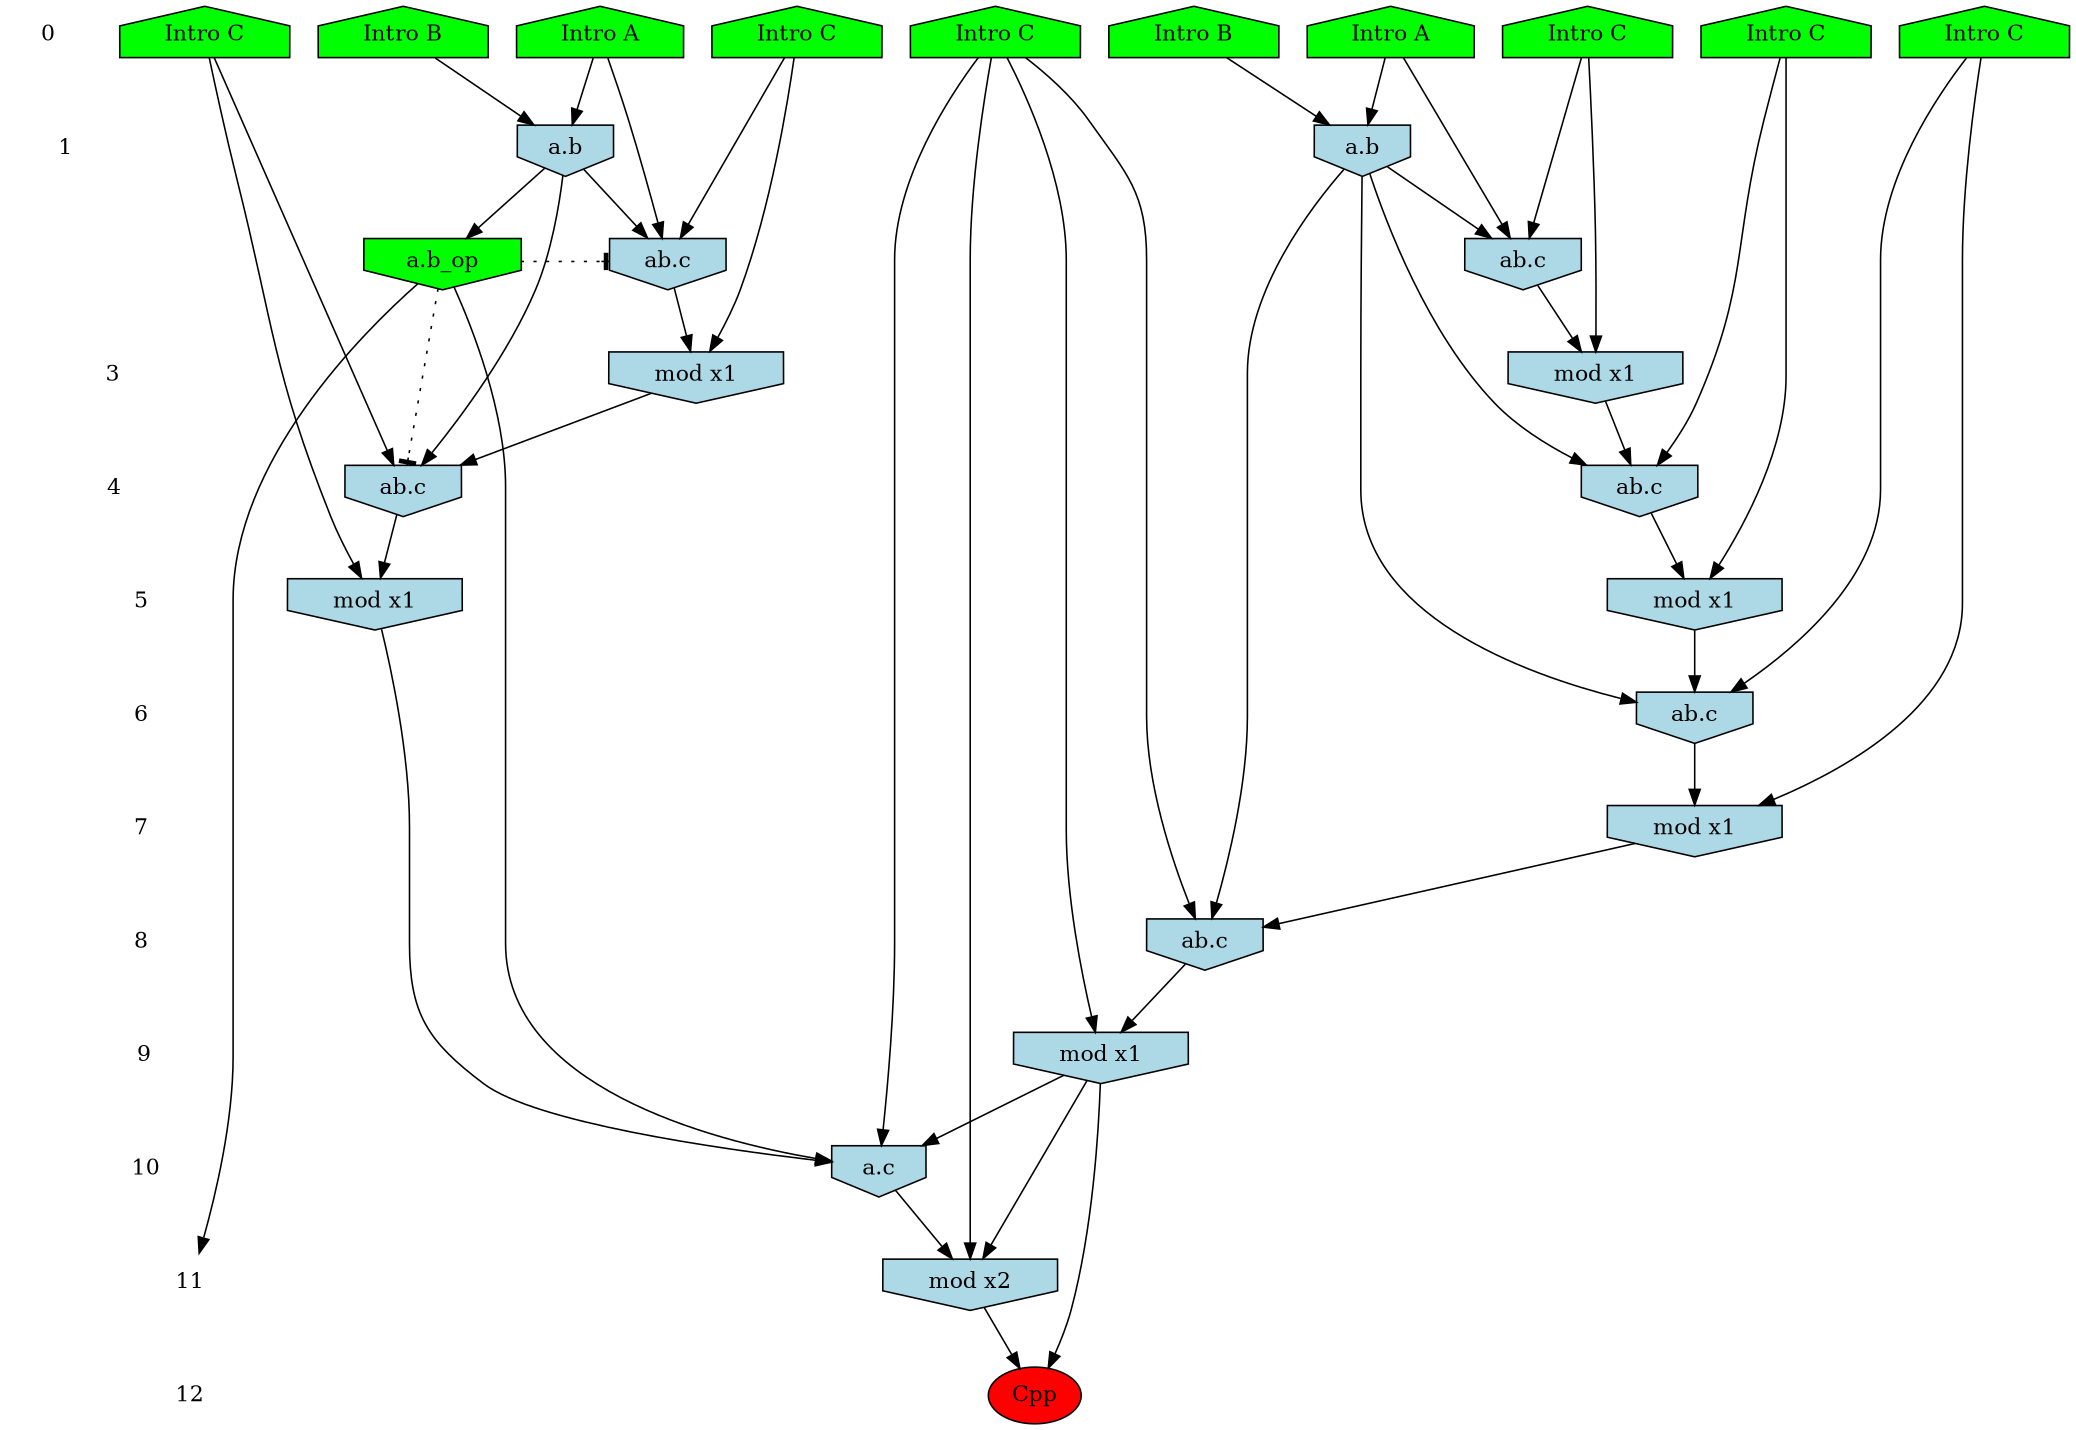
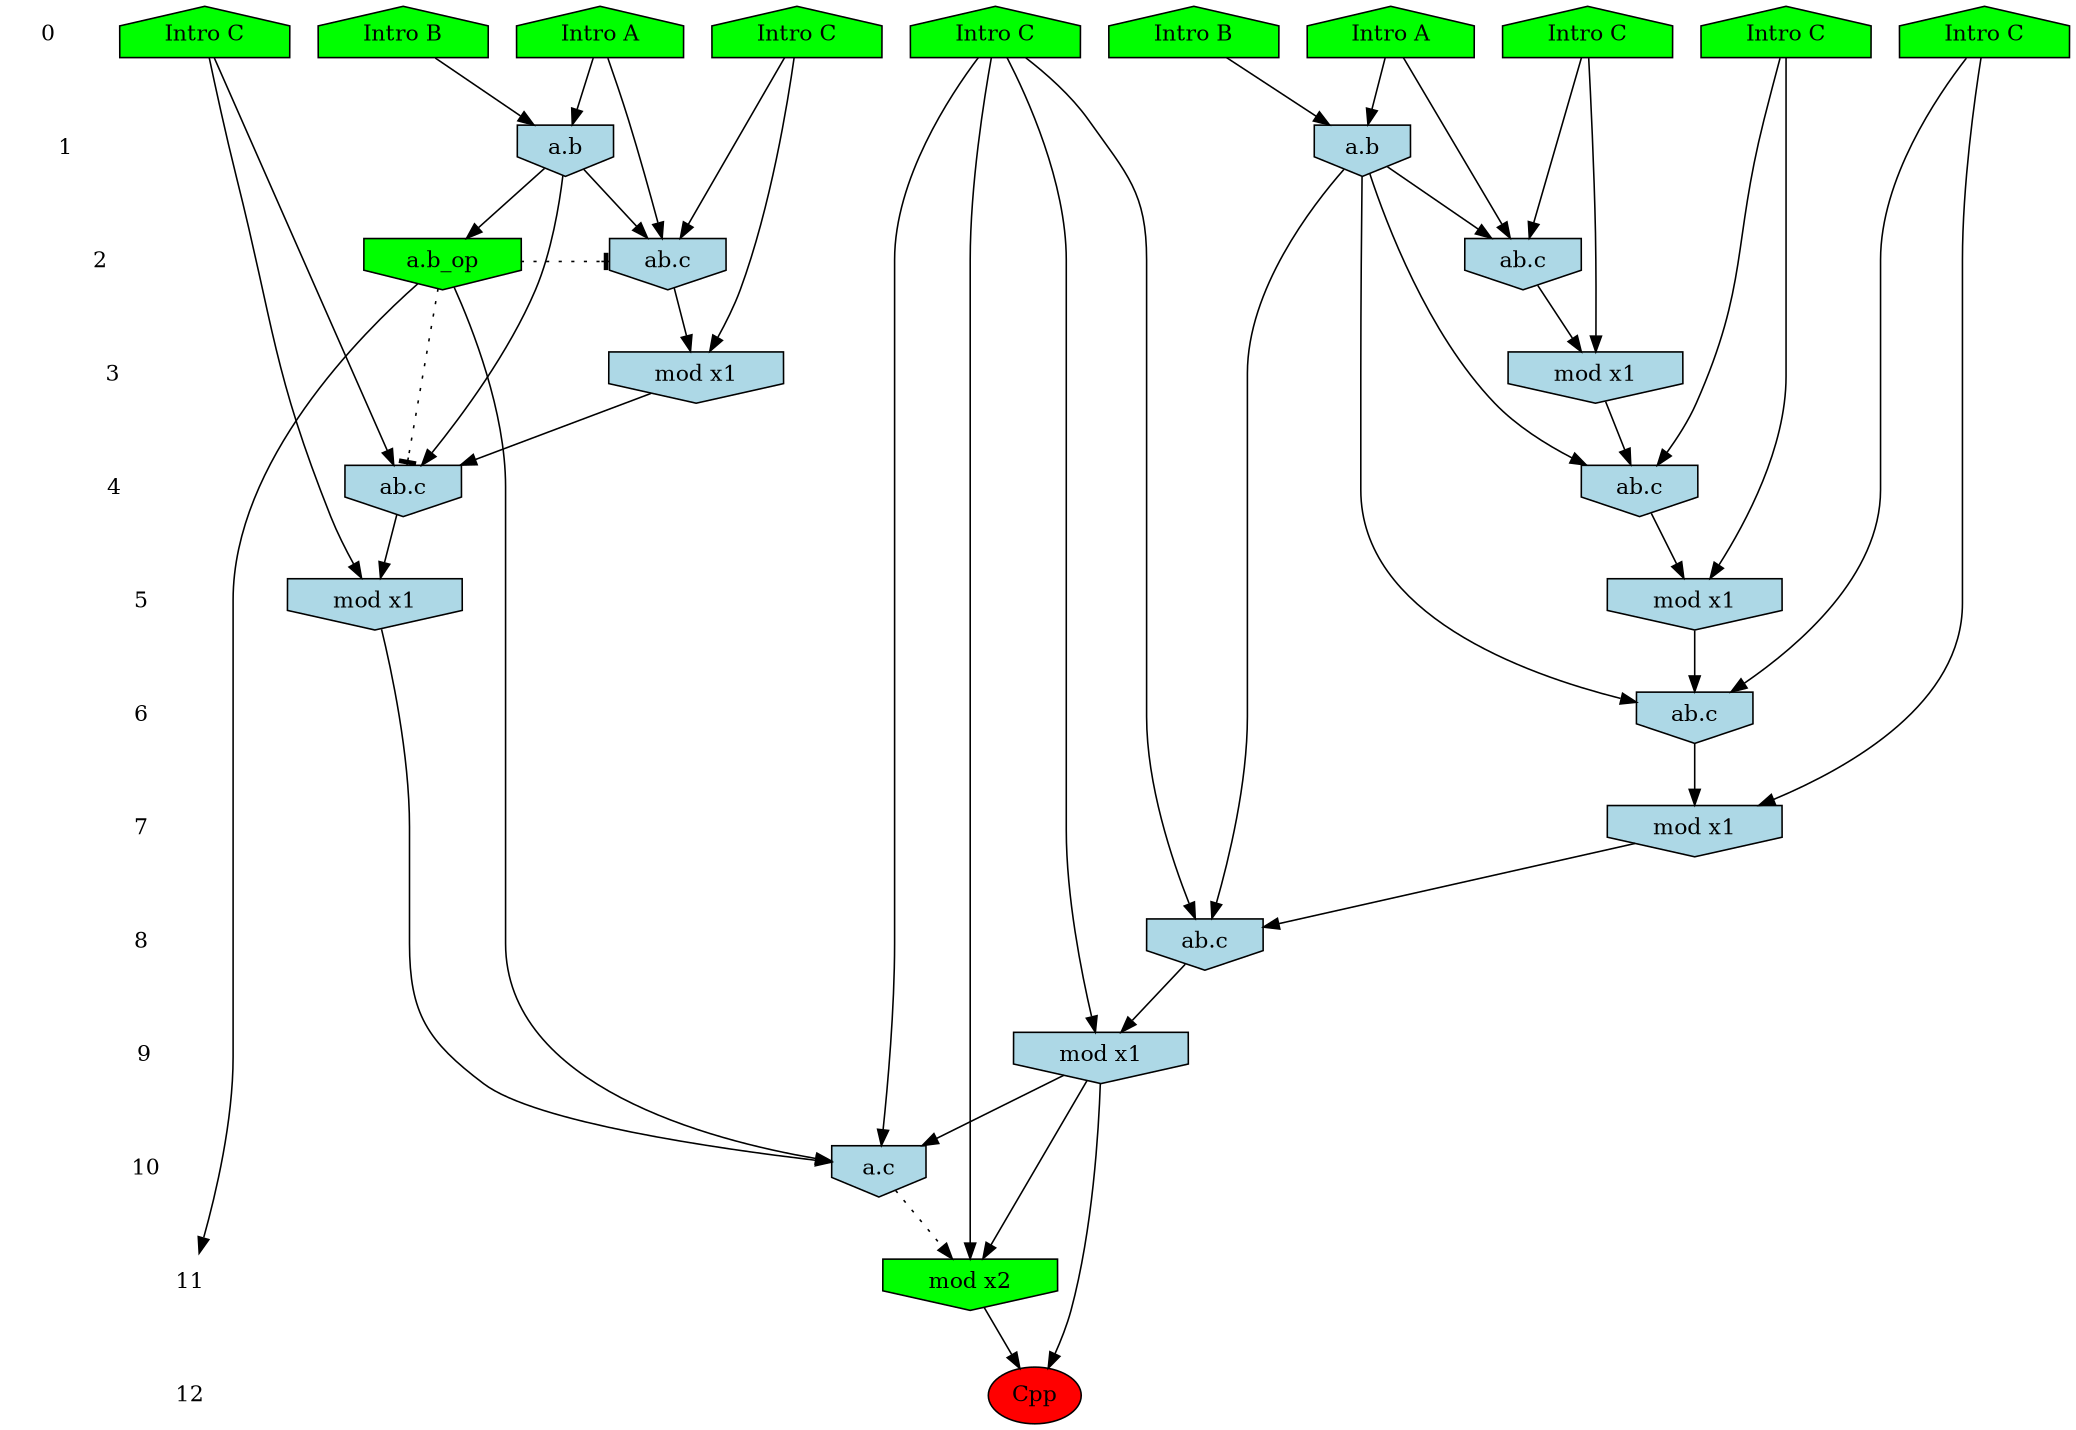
none -> (101, 261)
(919, 1218) -> (919, 1218)
(970, 1282) -> (970, 1282)
